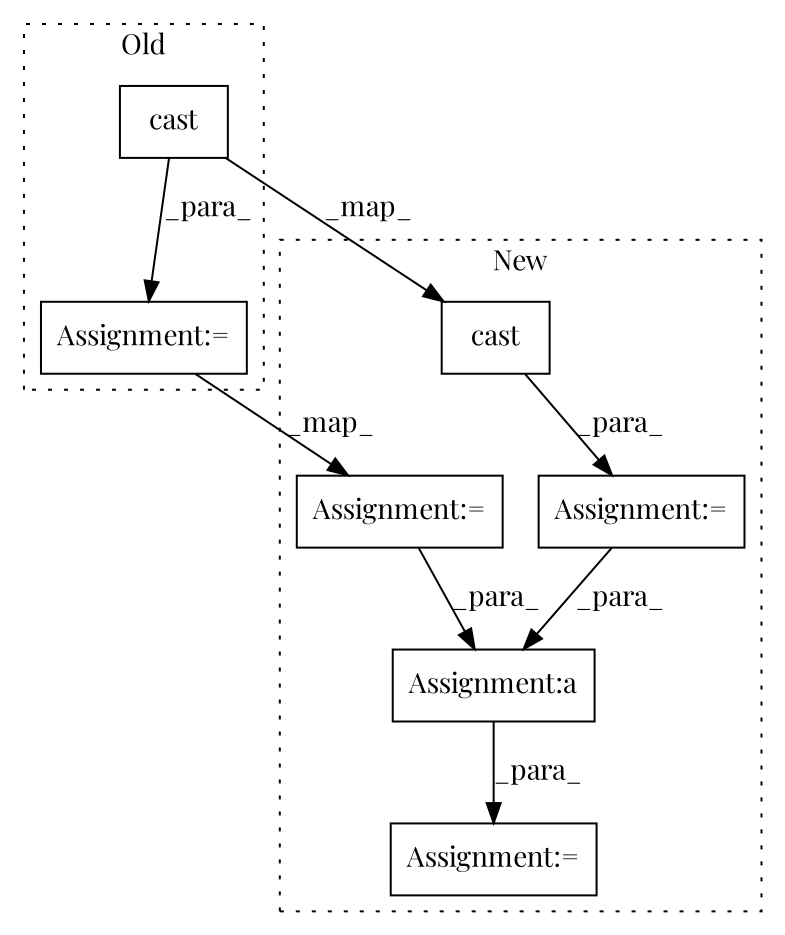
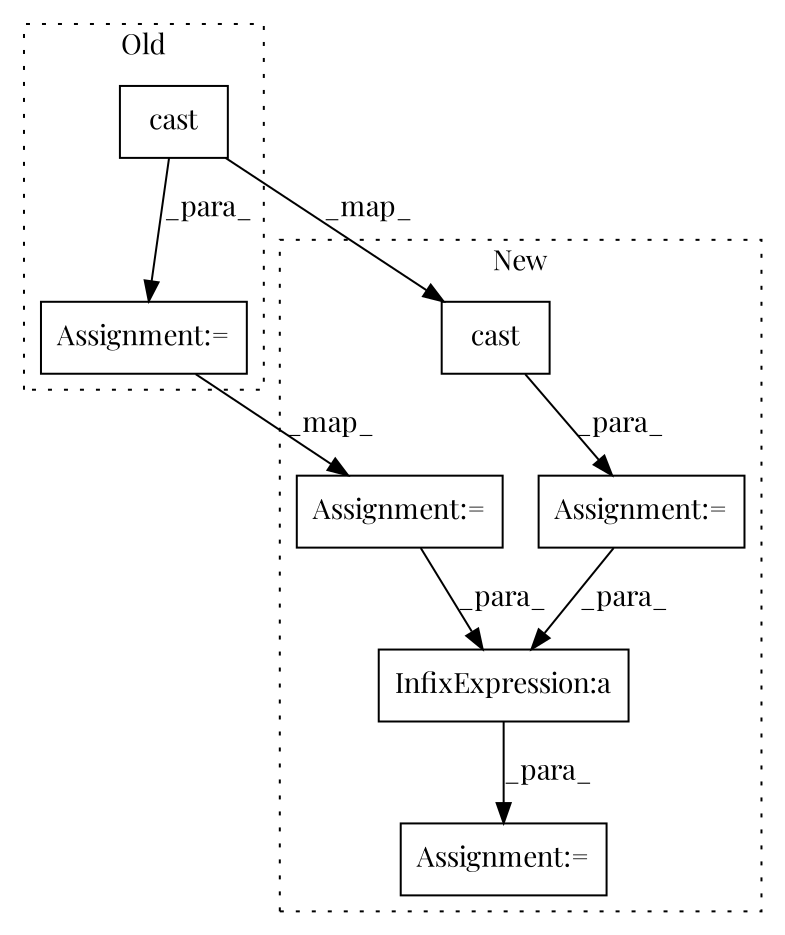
(494, 686) -> (504, 686)
